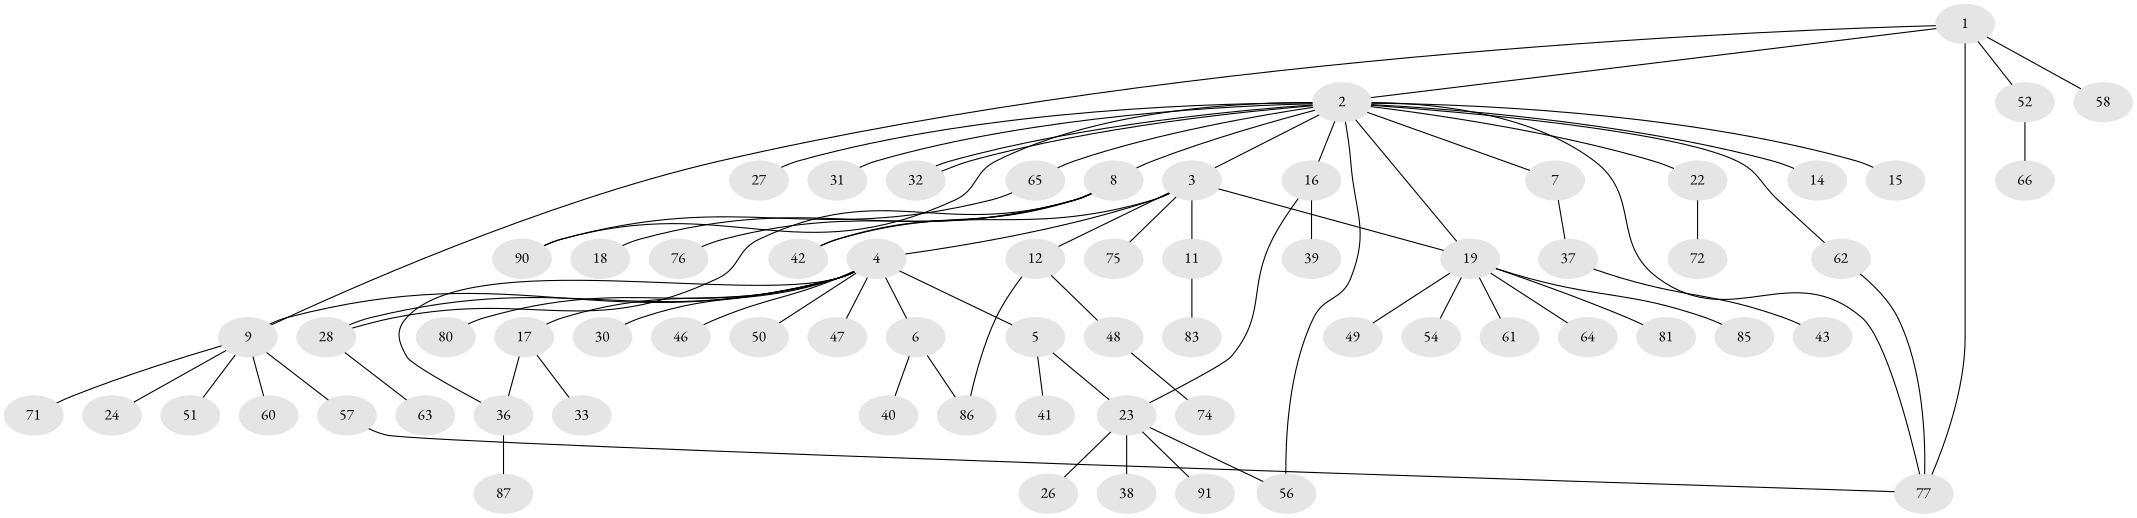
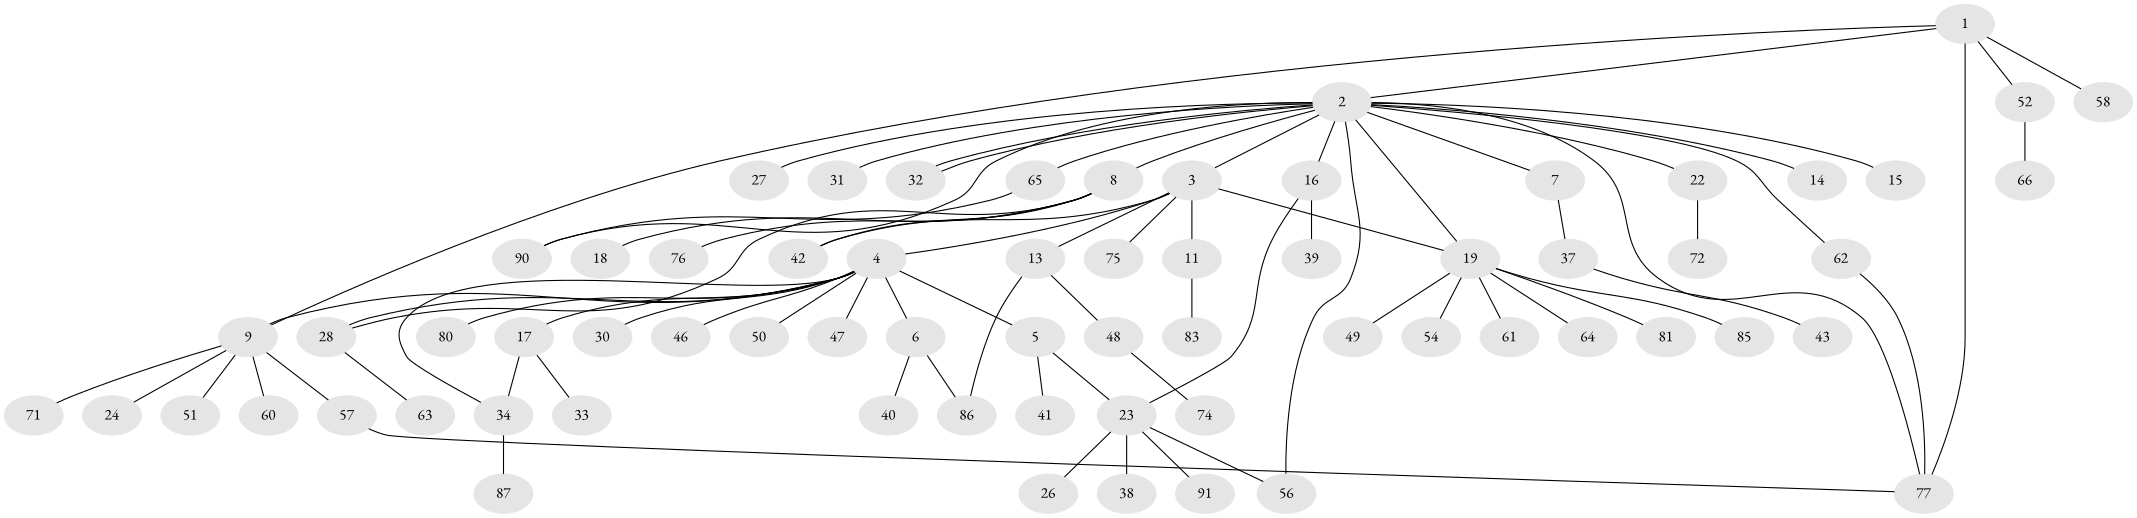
(1035, 259) -> (1035, 259)
(504, 415) -> (504, 415)
